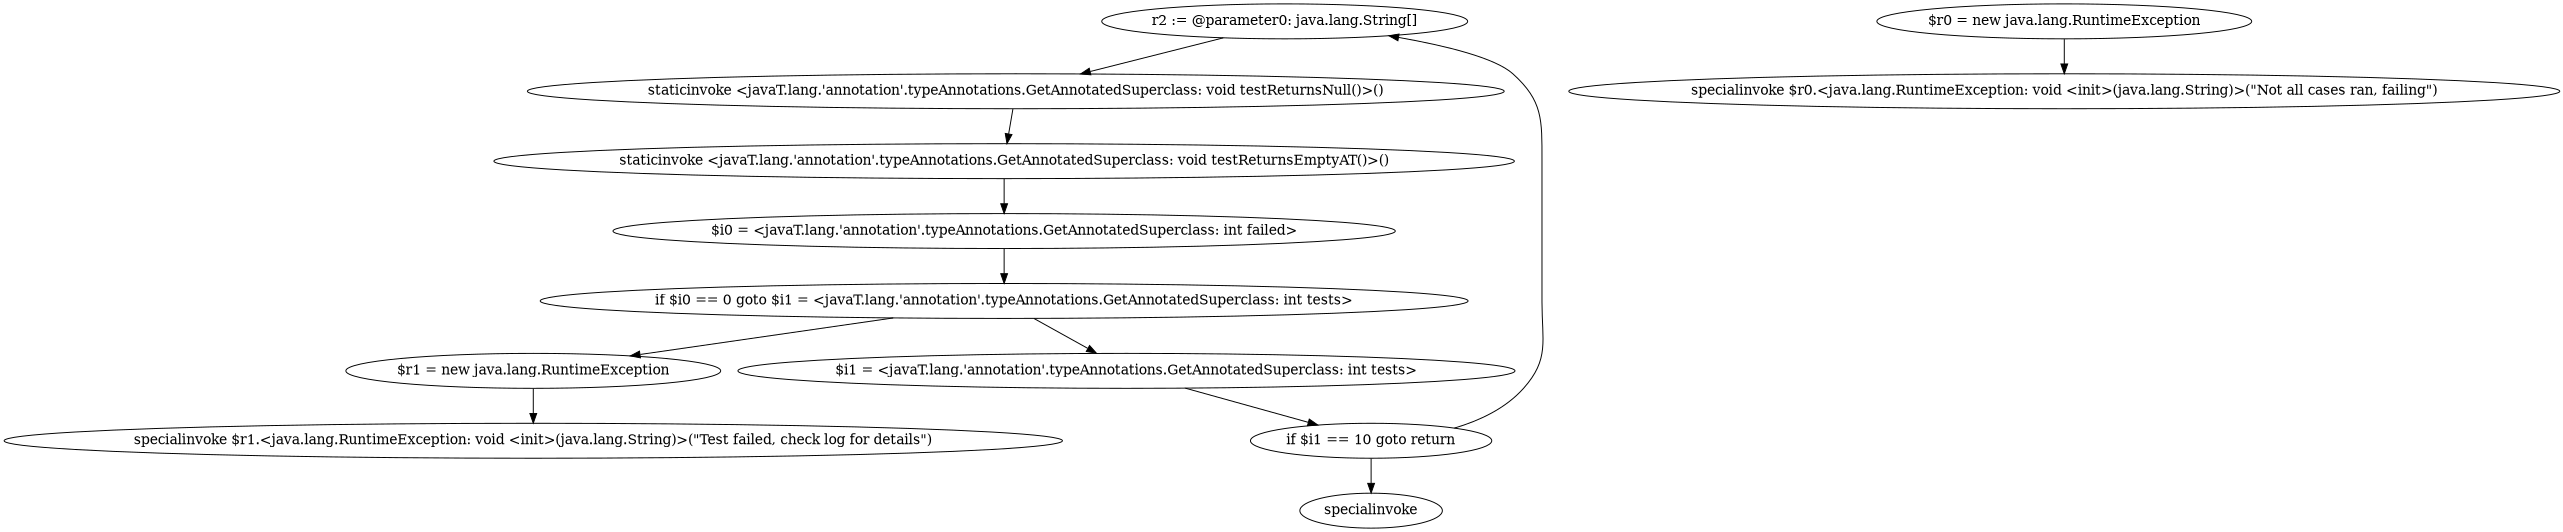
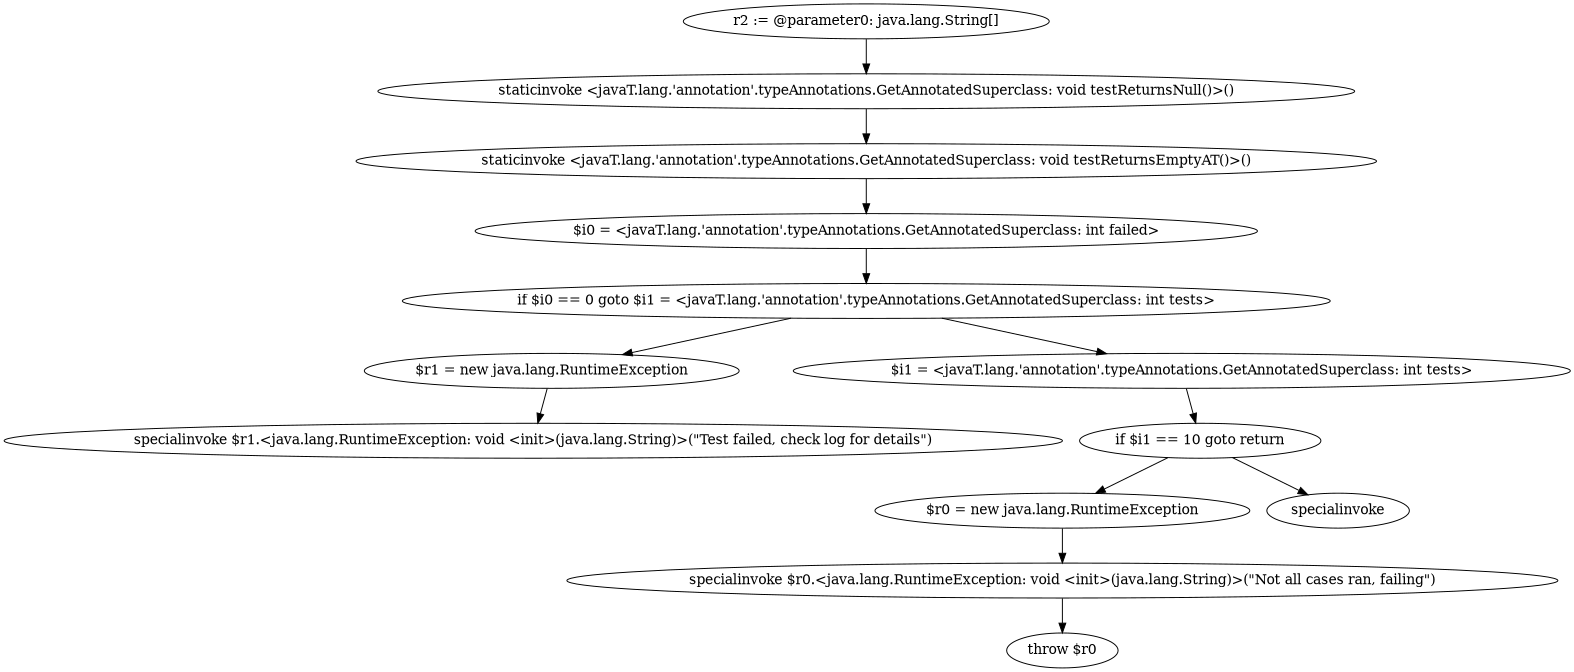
(1542, 209) -> (1136, 473)
none -> (1062, 650)
